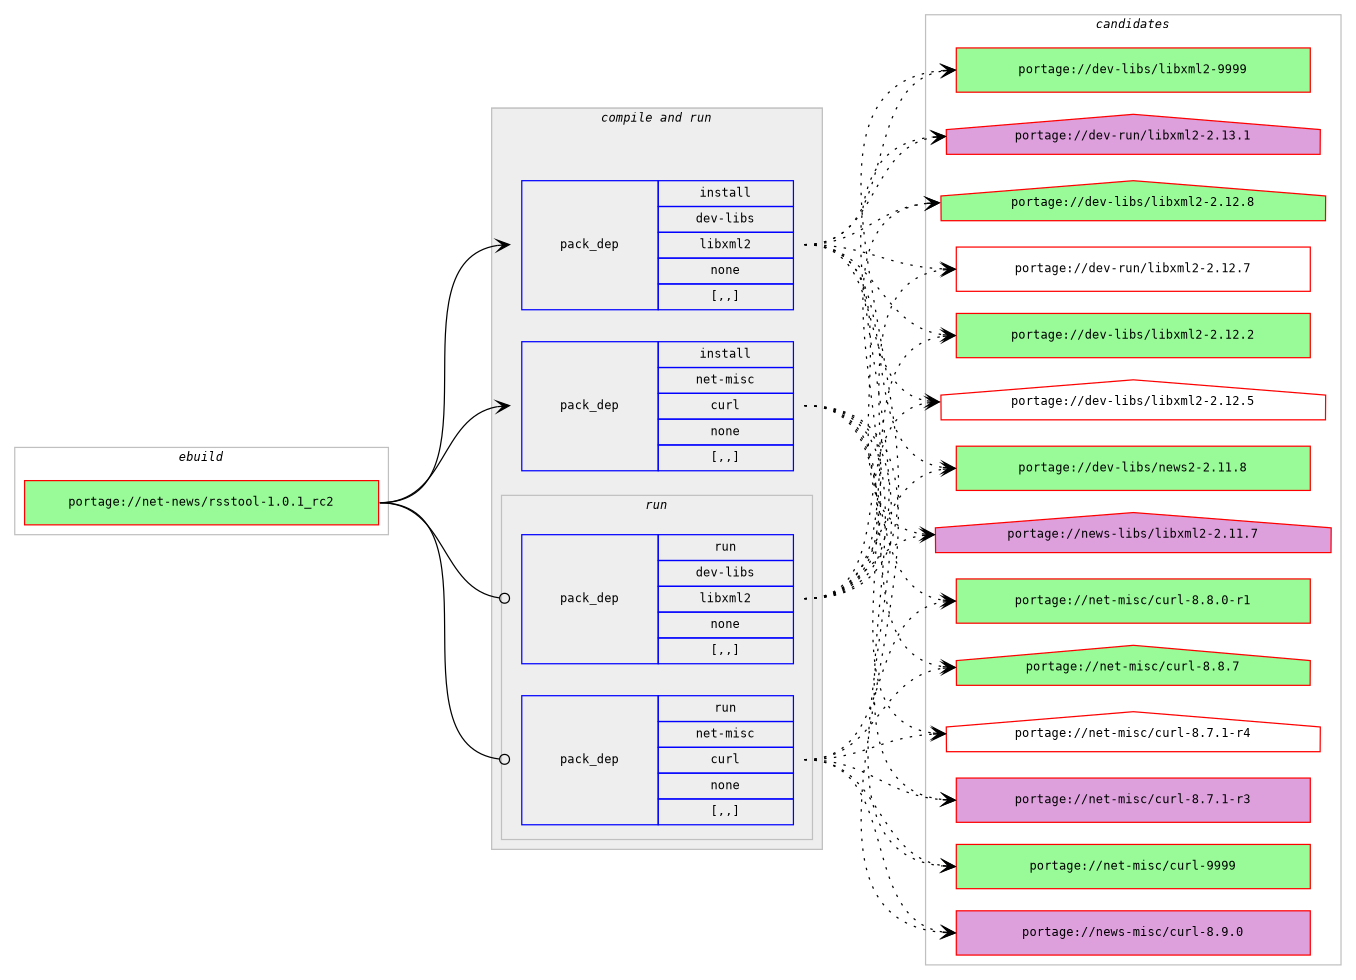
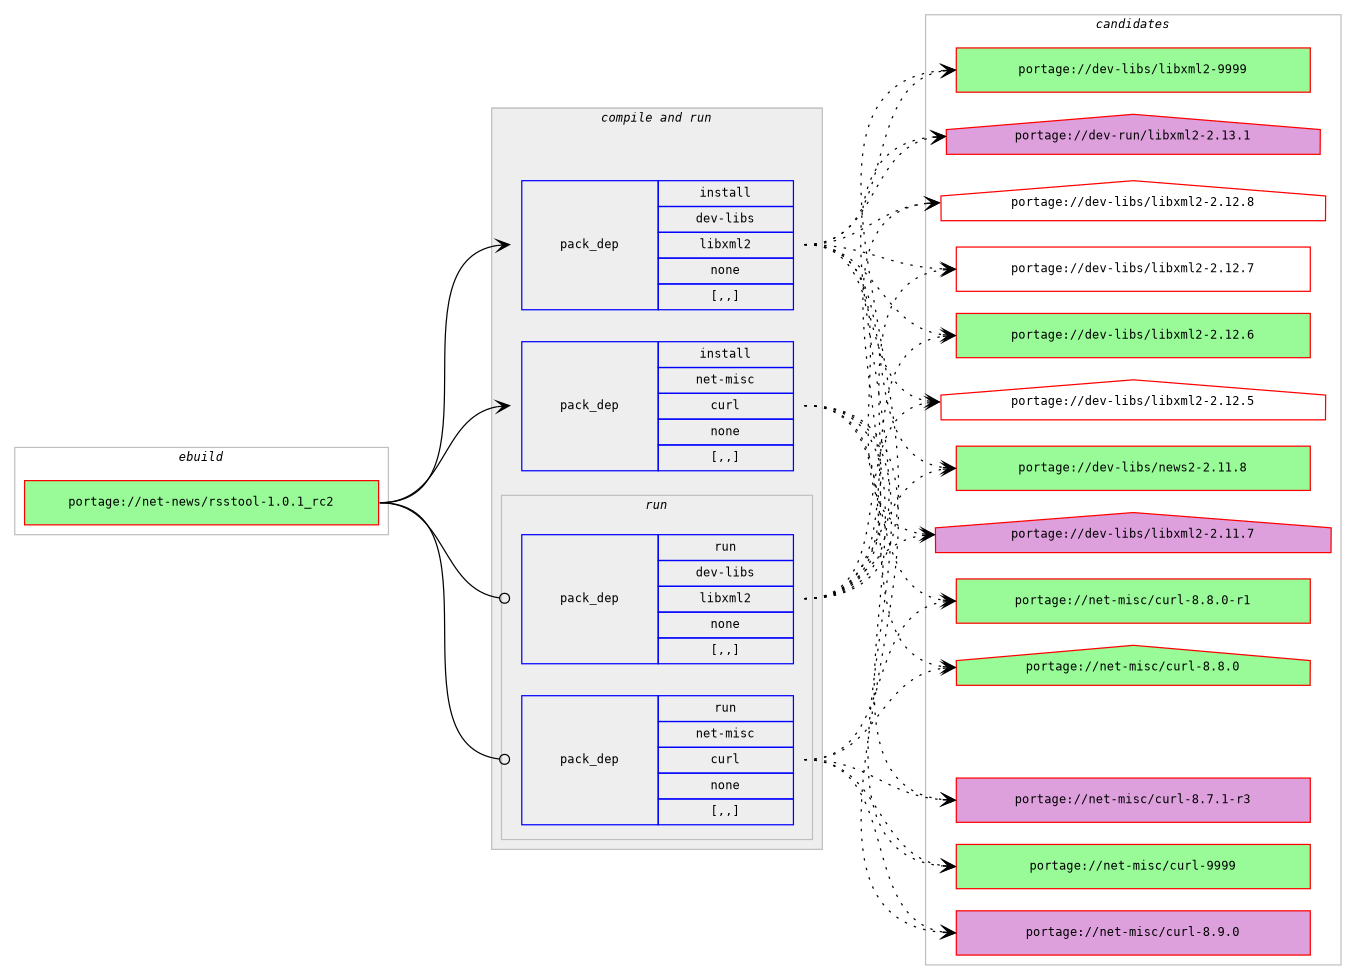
(1133, 203) -> (1133, 203)
(1133, 269) -> (1133, 269)
(1133, 336) -> (1133, 336)
(1133, 535) -> (1133, 535)
(1133, 667) -> (1133, 667)
(1133, 734) -> none
(1133, 933) -> (1133, 933)
